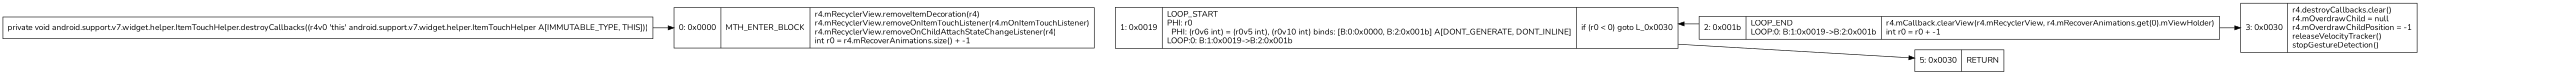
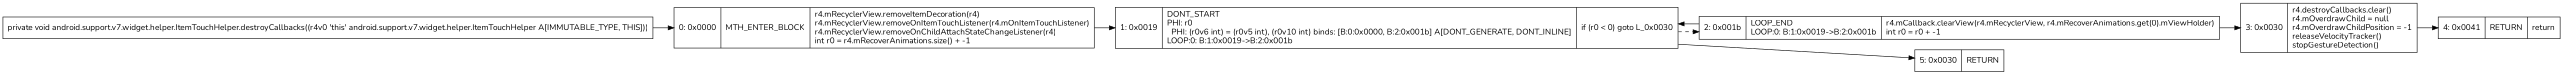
(1193, 14) -> (1194, 14)
none -> (1102, 28)
none -> (2499, 28)
none -> (1686, 32)
